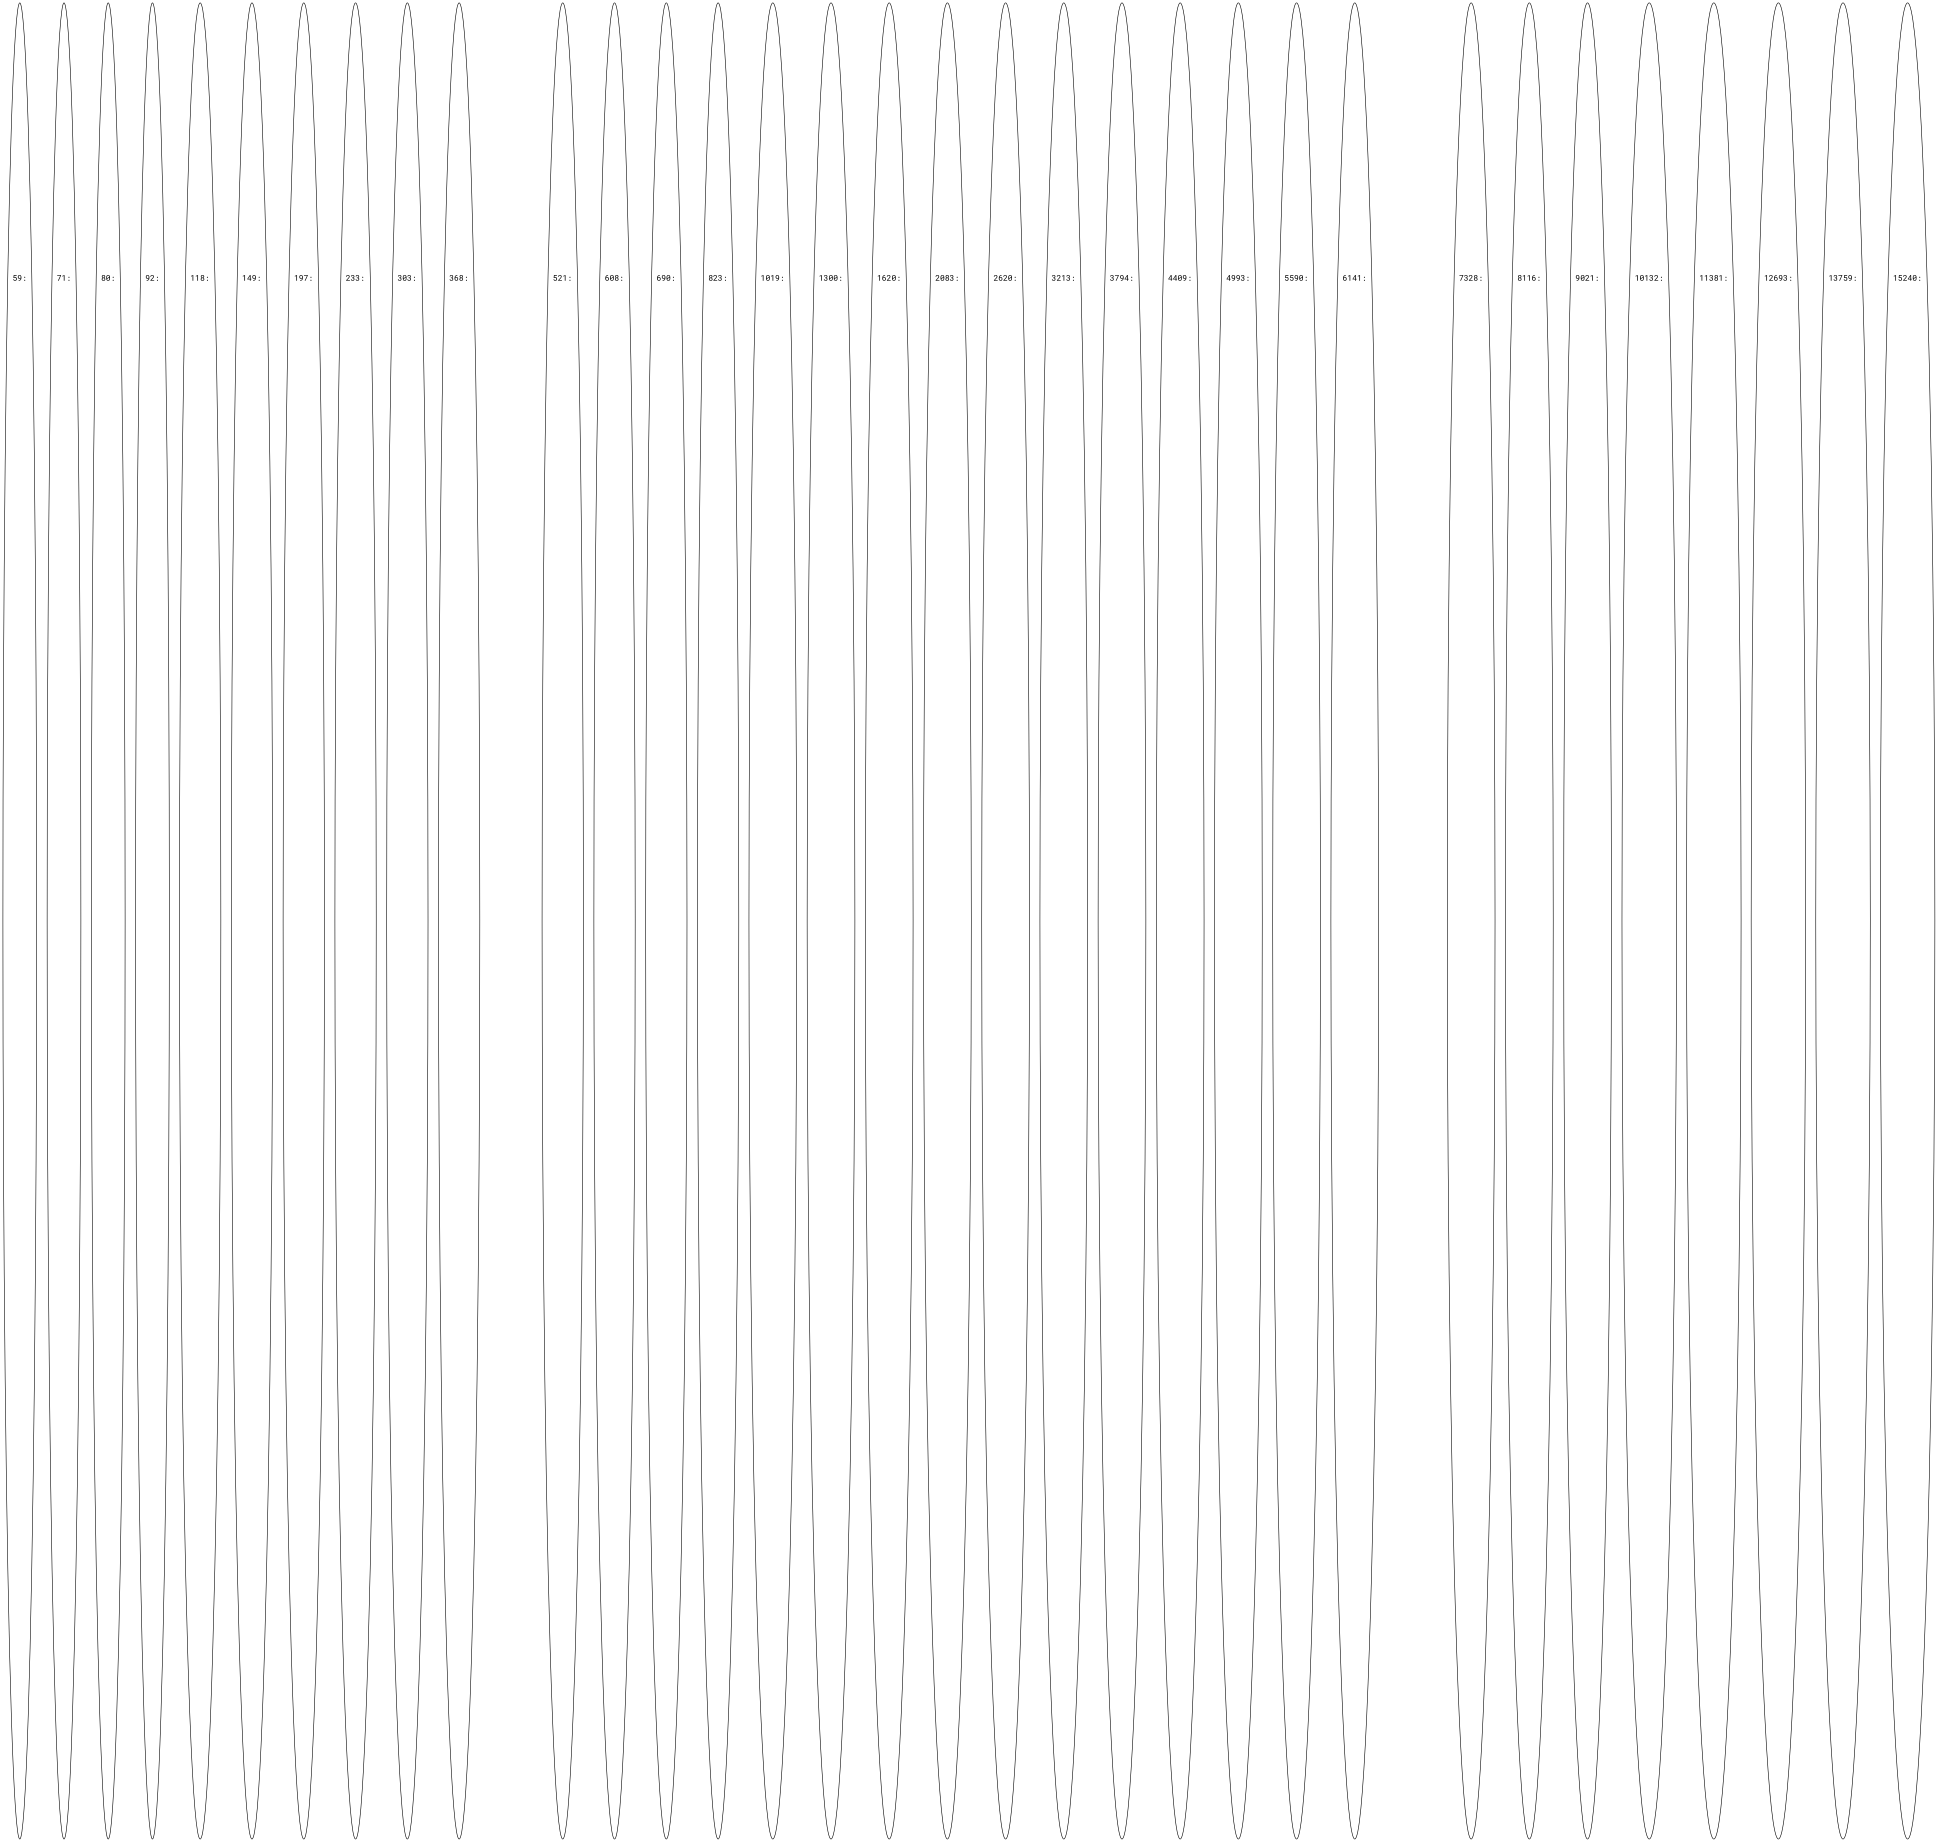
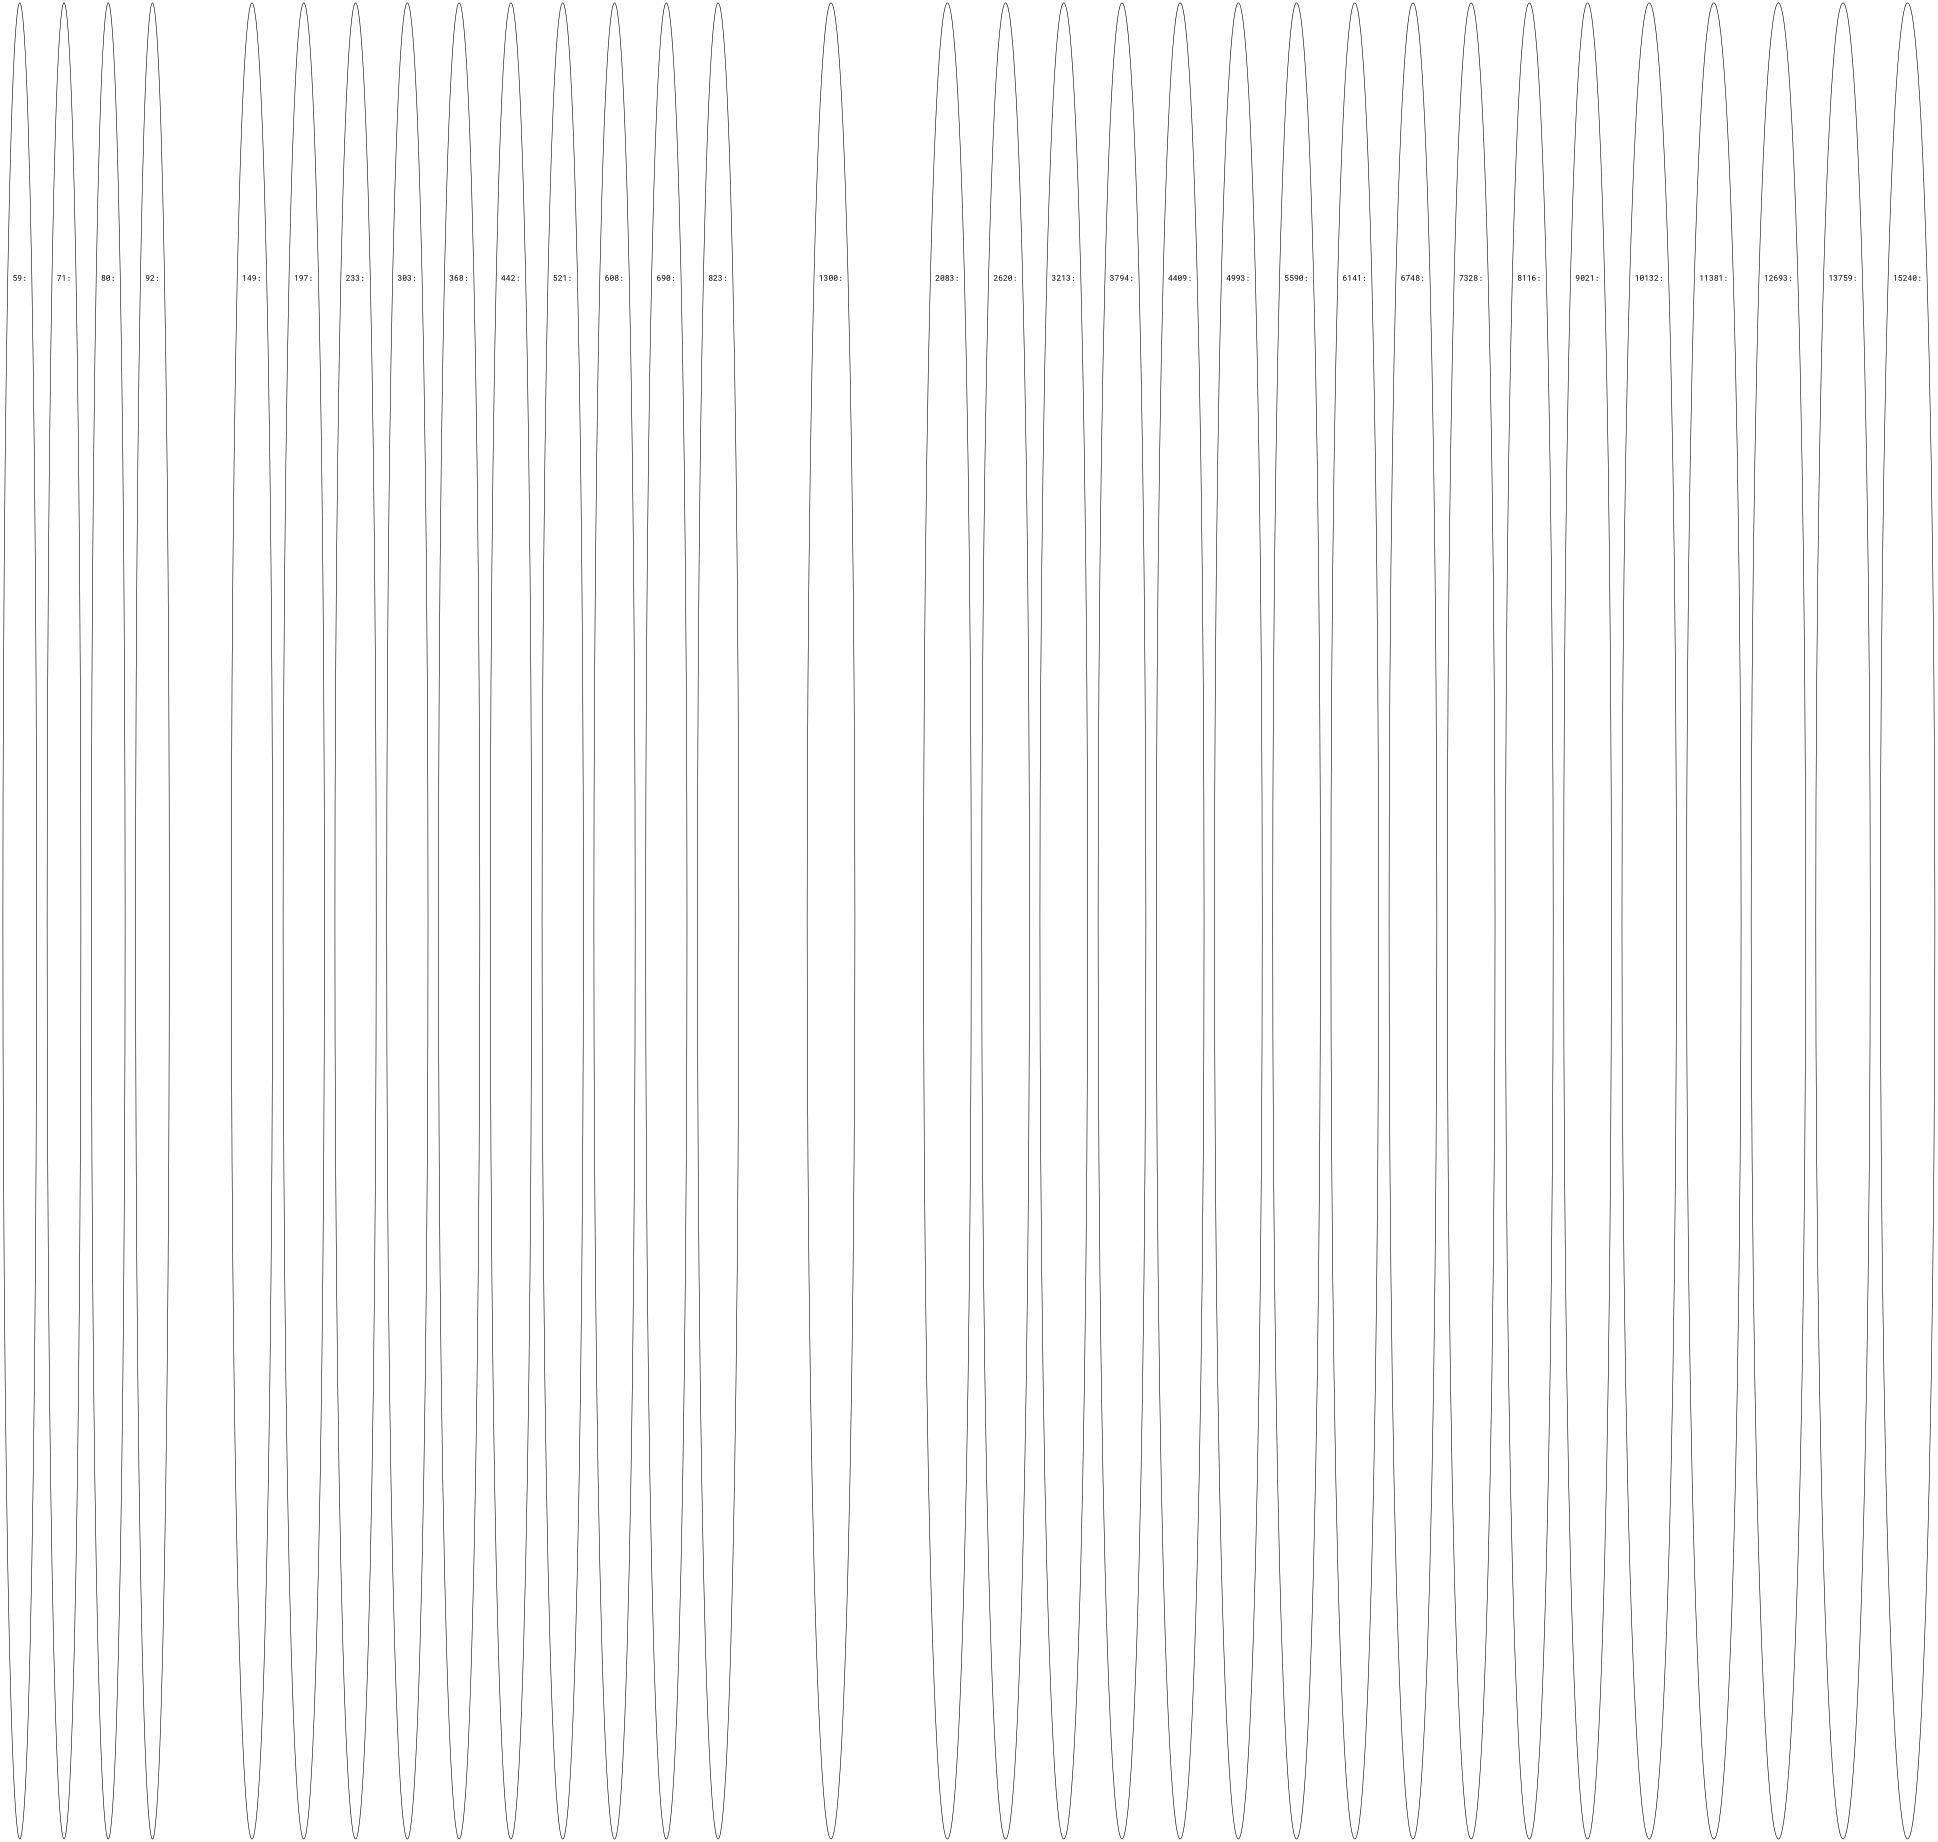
(200, 921) -> none
none -> (511, 921)
(773, 921) -> none
(889, 921) -> none
none -> (1413, 921)
